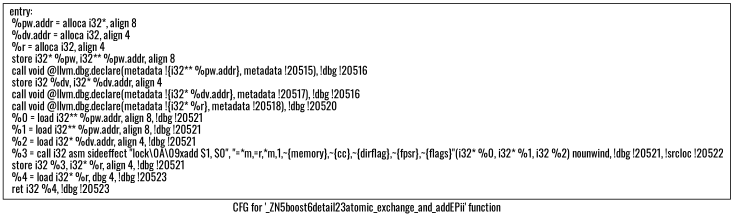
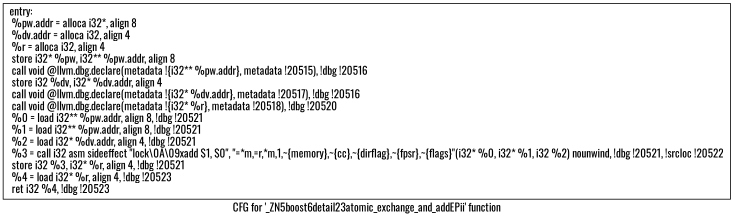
(88, 178) -> (91, 178)
